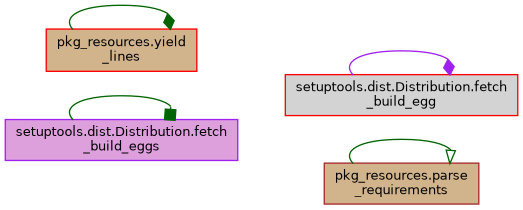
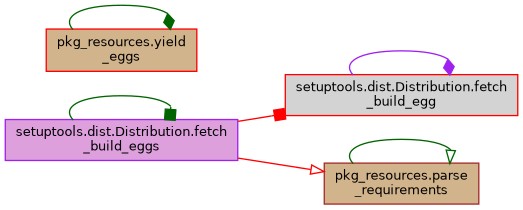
(122, 50) -> (122, 50)
none -> (255, 119)
none -> (274, 164)
